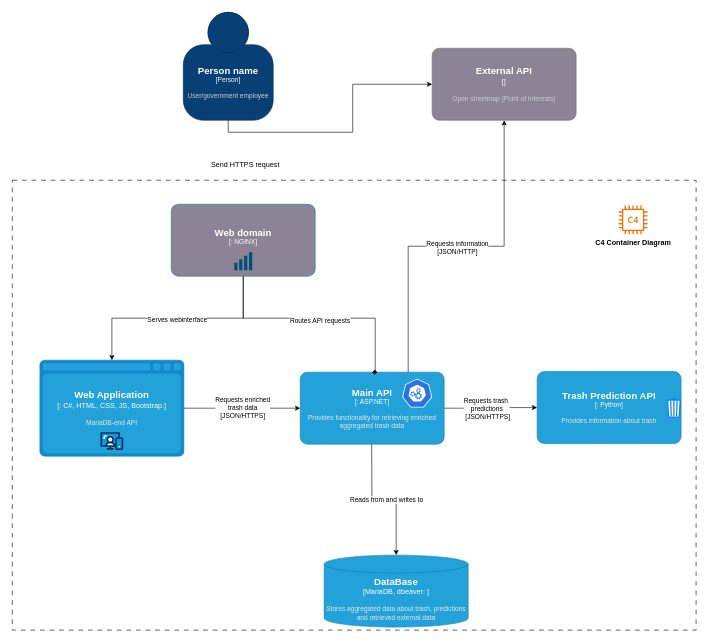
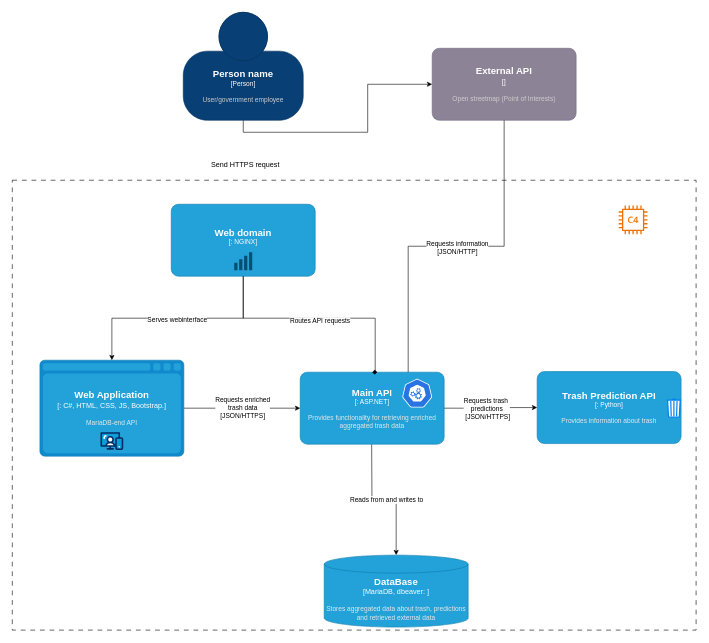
(228, 66) -> (243, 66)
(504, 125) -> (504, 123)
(243, 240) -> (243, 240)
(633, 243) -> none
